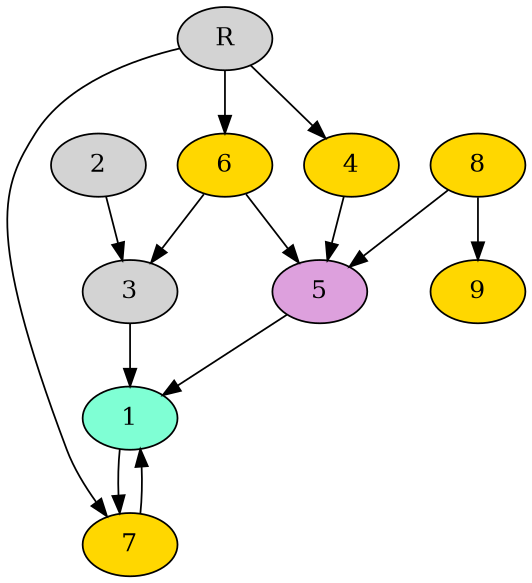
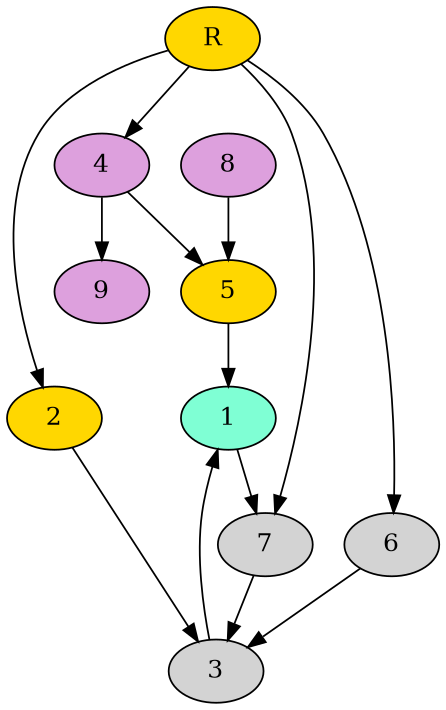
(225, 39) -> (213, 39)
(98, 165) -> (54, 418)
(225, 165) -> (392, 545)
(351, 165) -> (102, 165)
(478, 165) -> (228, 165)
none -> (22, 174)
(478, 220) -> (102, 220)
(267, 221) -> none
(320, 292) -> (228, 292)
(478, 292) -> (102, 292)
(142, 490) -> (244, 600)
(130, 545) -> (265, 545)
